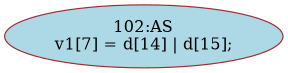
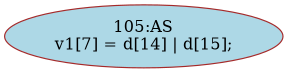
(144, 36) -> (144, 36)
